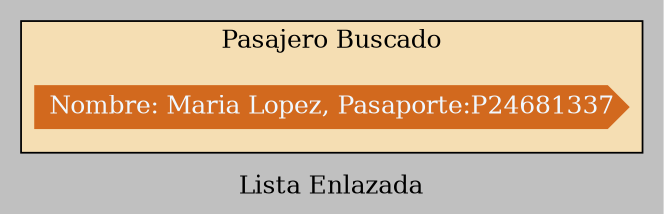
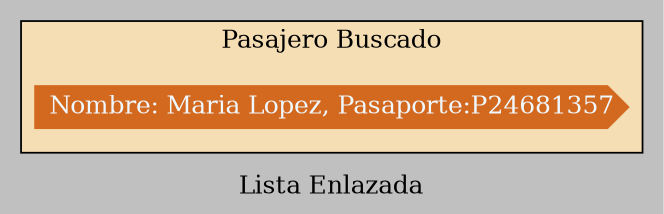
(332, 107) -> (332, 107)
